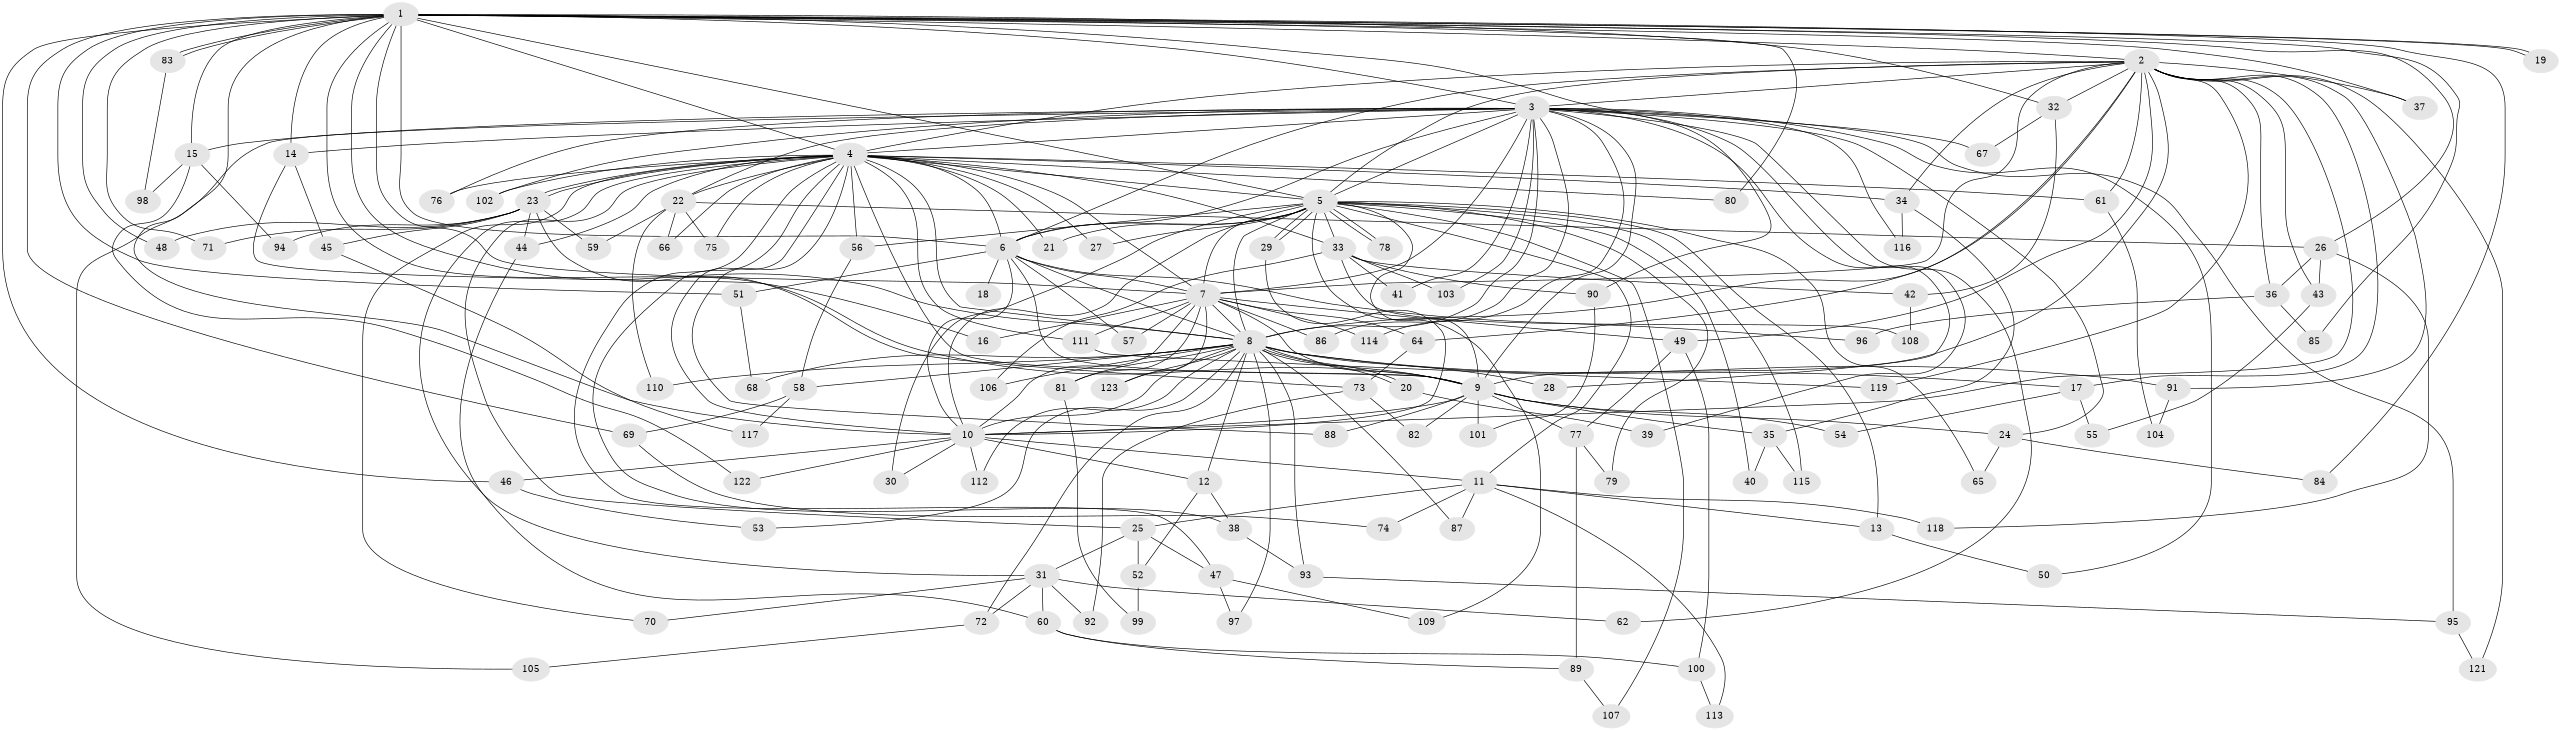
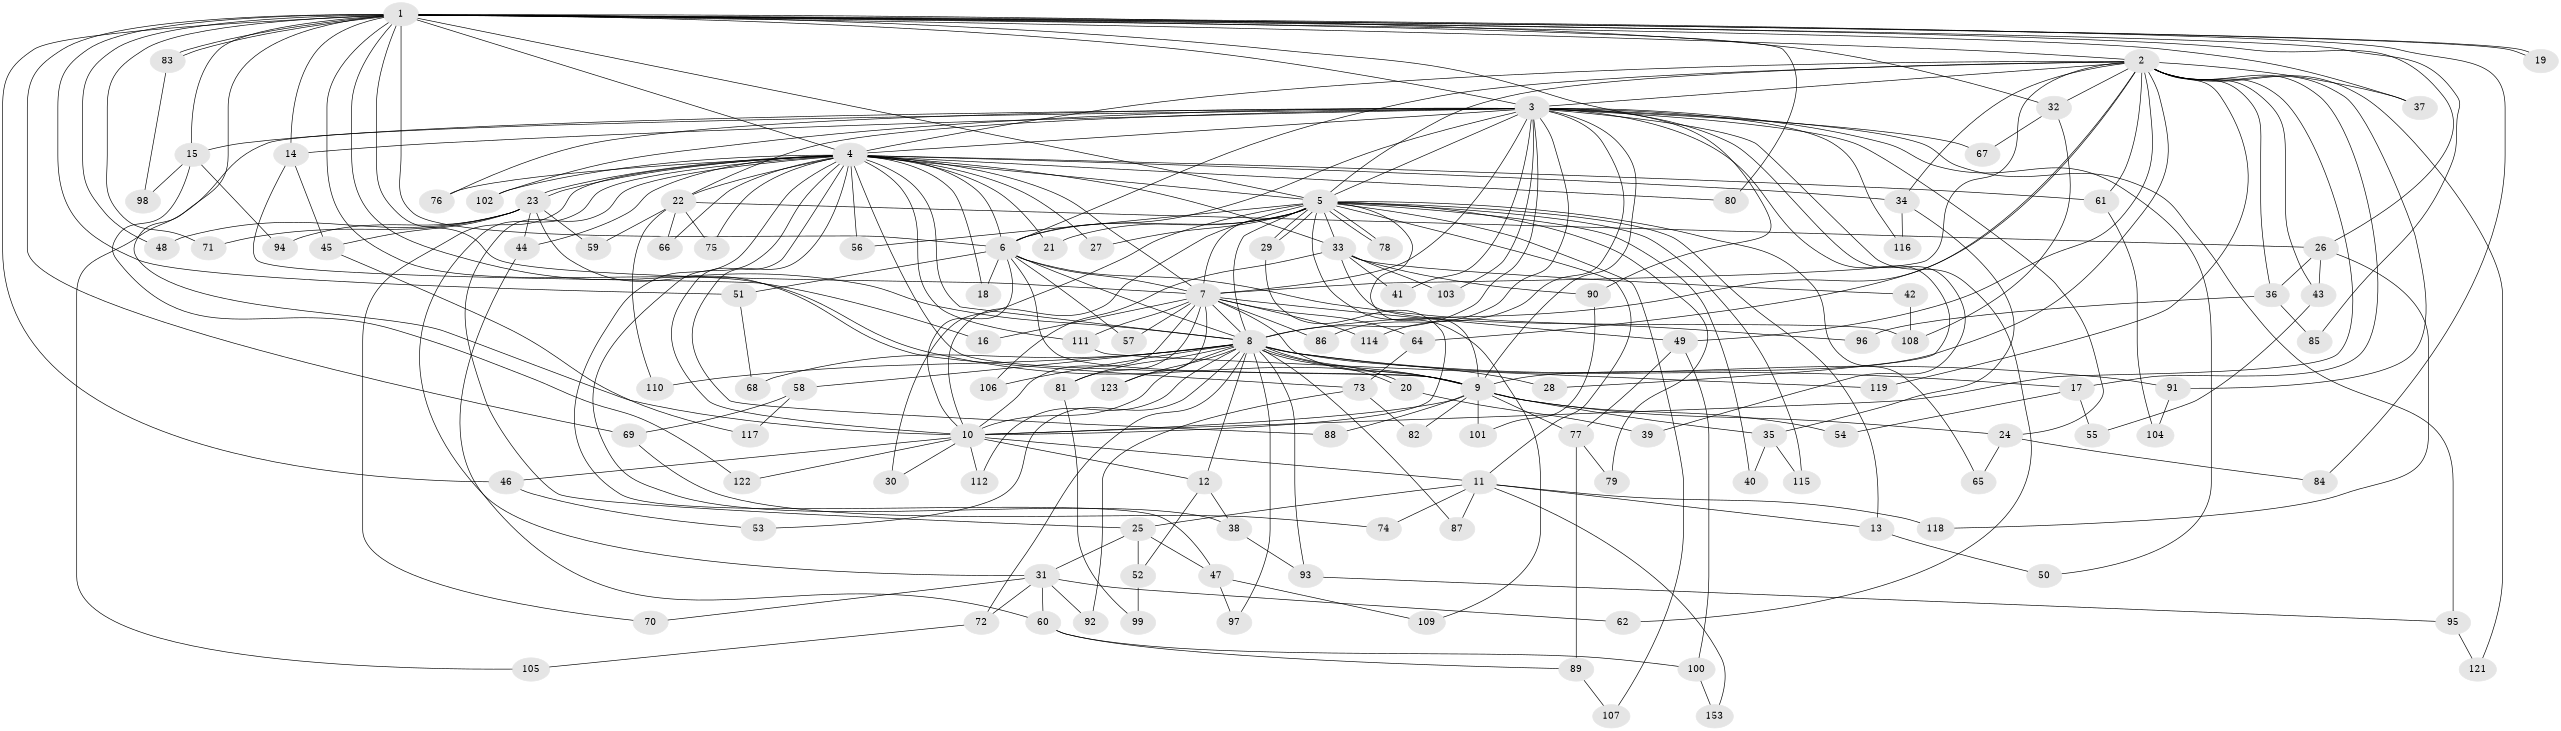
none -> (954, 193)
(2032, 247) -> (2048, 249)
(821, 316) -> none
(1715, 716) -> (1715, 716)
